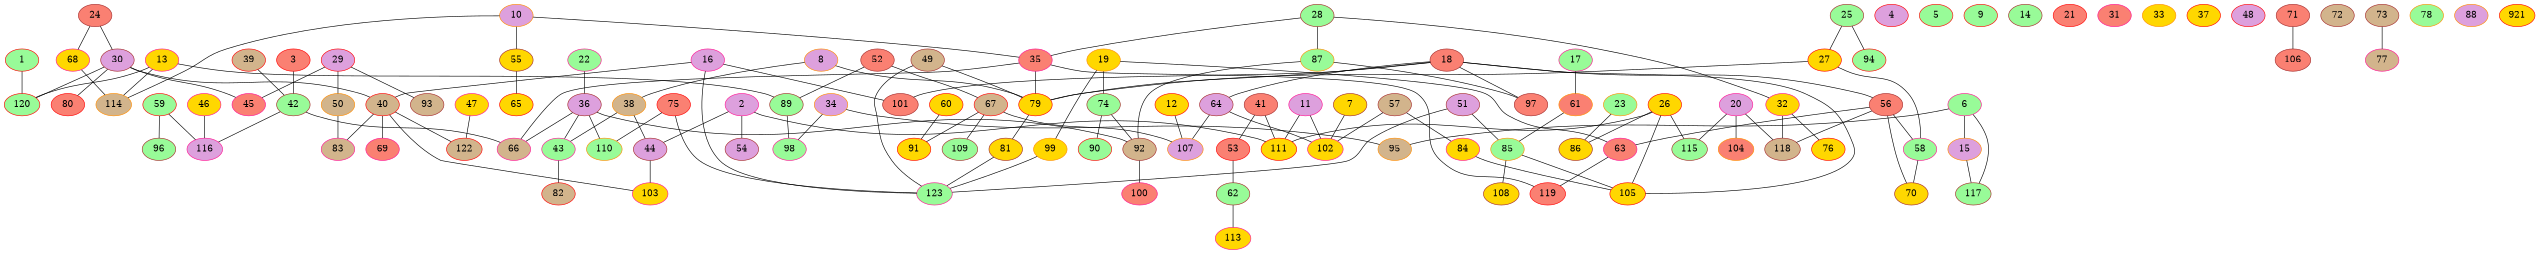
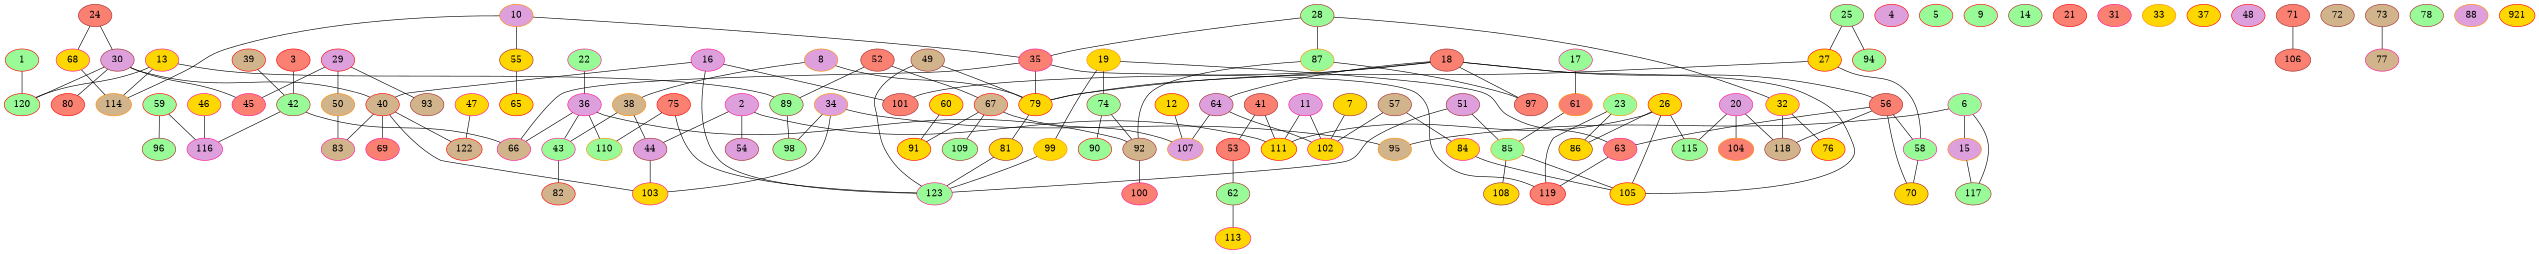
(2427, 15) -> (2427, 15)
(585, 105) -> (585, 105)
none -> (1559, 135)
(790, 149) -> (790, 149)
none -> (770, 177)
